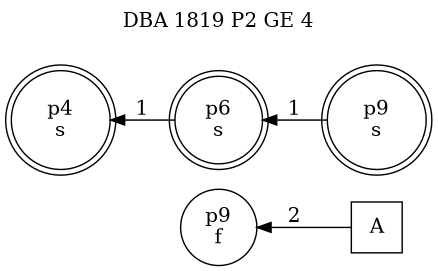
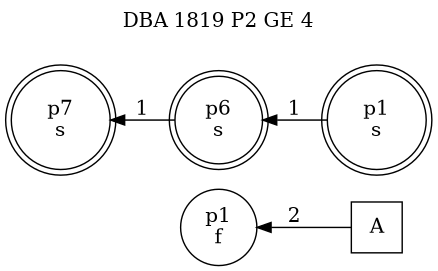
(61, 120) -> (61, 120)
(377, 120) -> (377, 120)
(219, 227) -> (219, 227)
